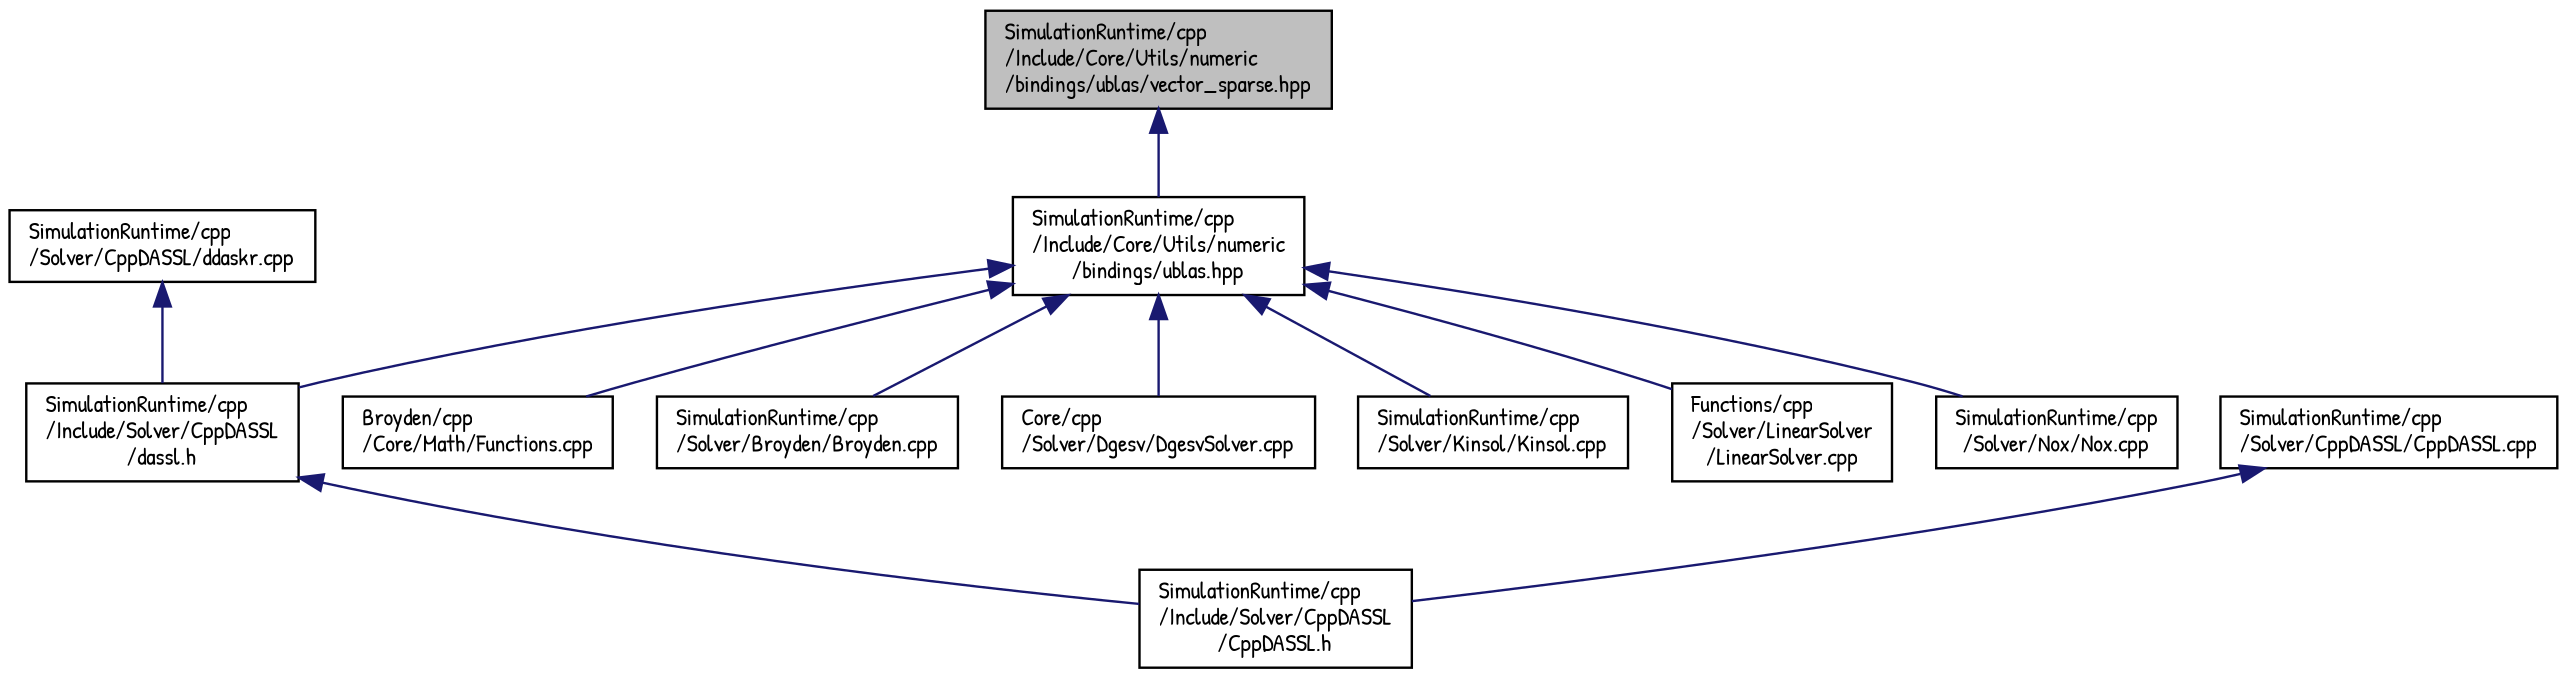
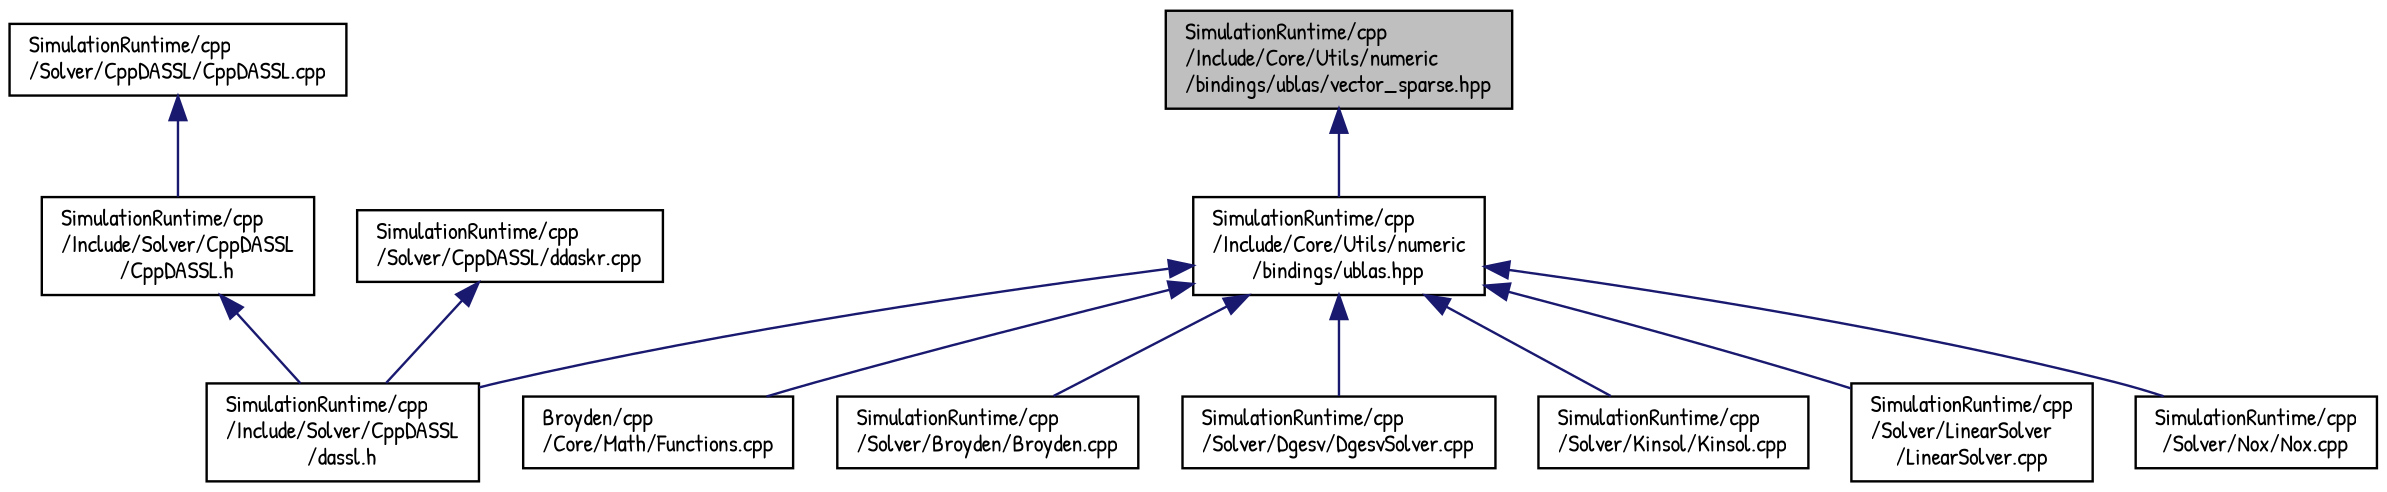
(1159, 432) -> (1339, 432)
(1782, 432) -> (1972, 432)
(729, 554) -> (269, 348)
